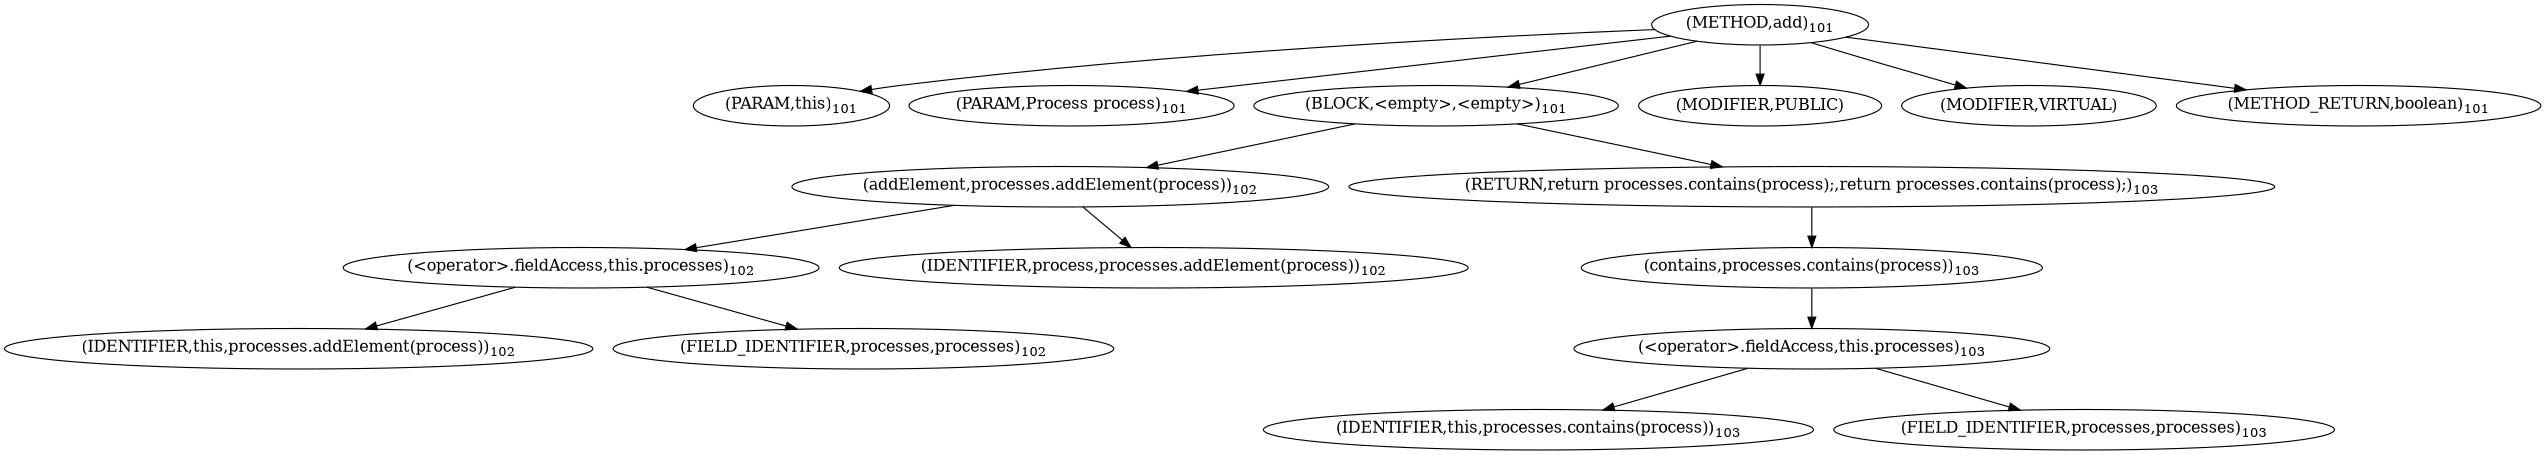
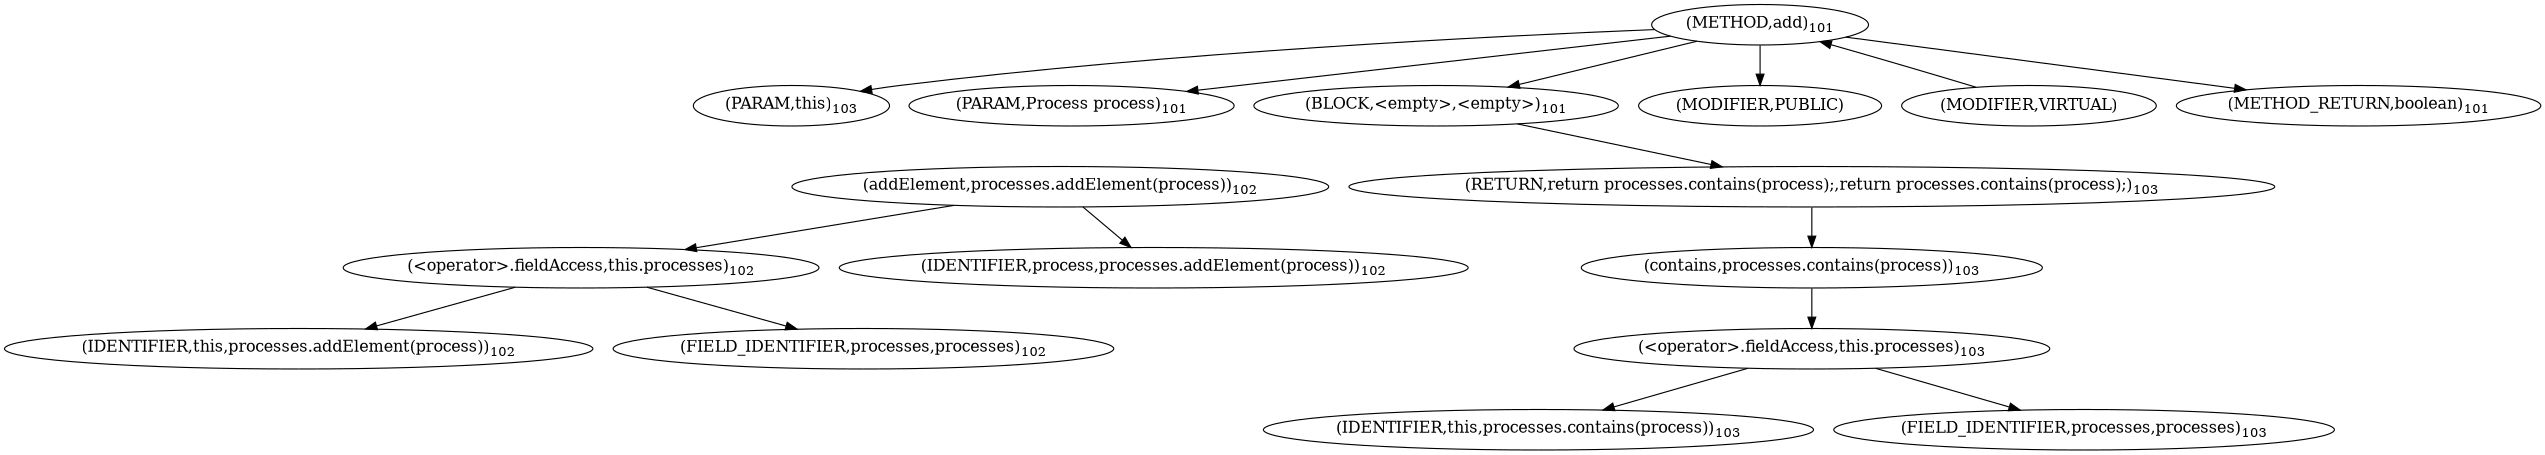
(1883, 64) -> (1904, 66)
(845, 104) -> (845, 104)
(1256, 145) -> none
